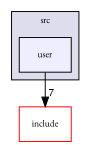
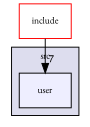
(45, 86) -> (45, 53)
